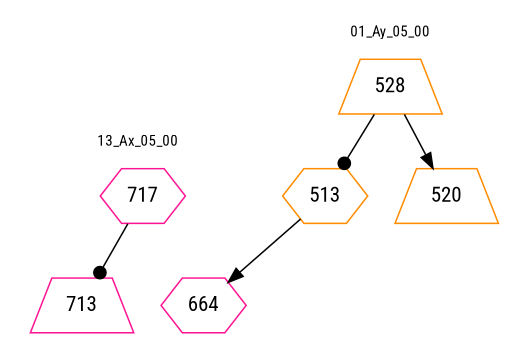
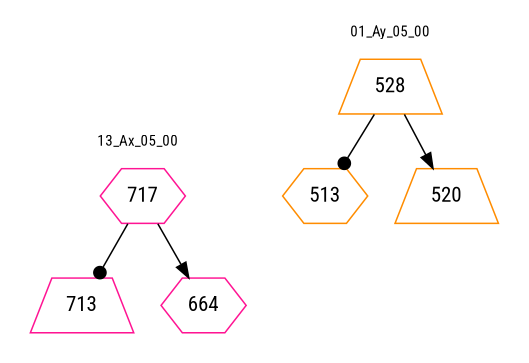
(270, 246) -> (169, 244)
